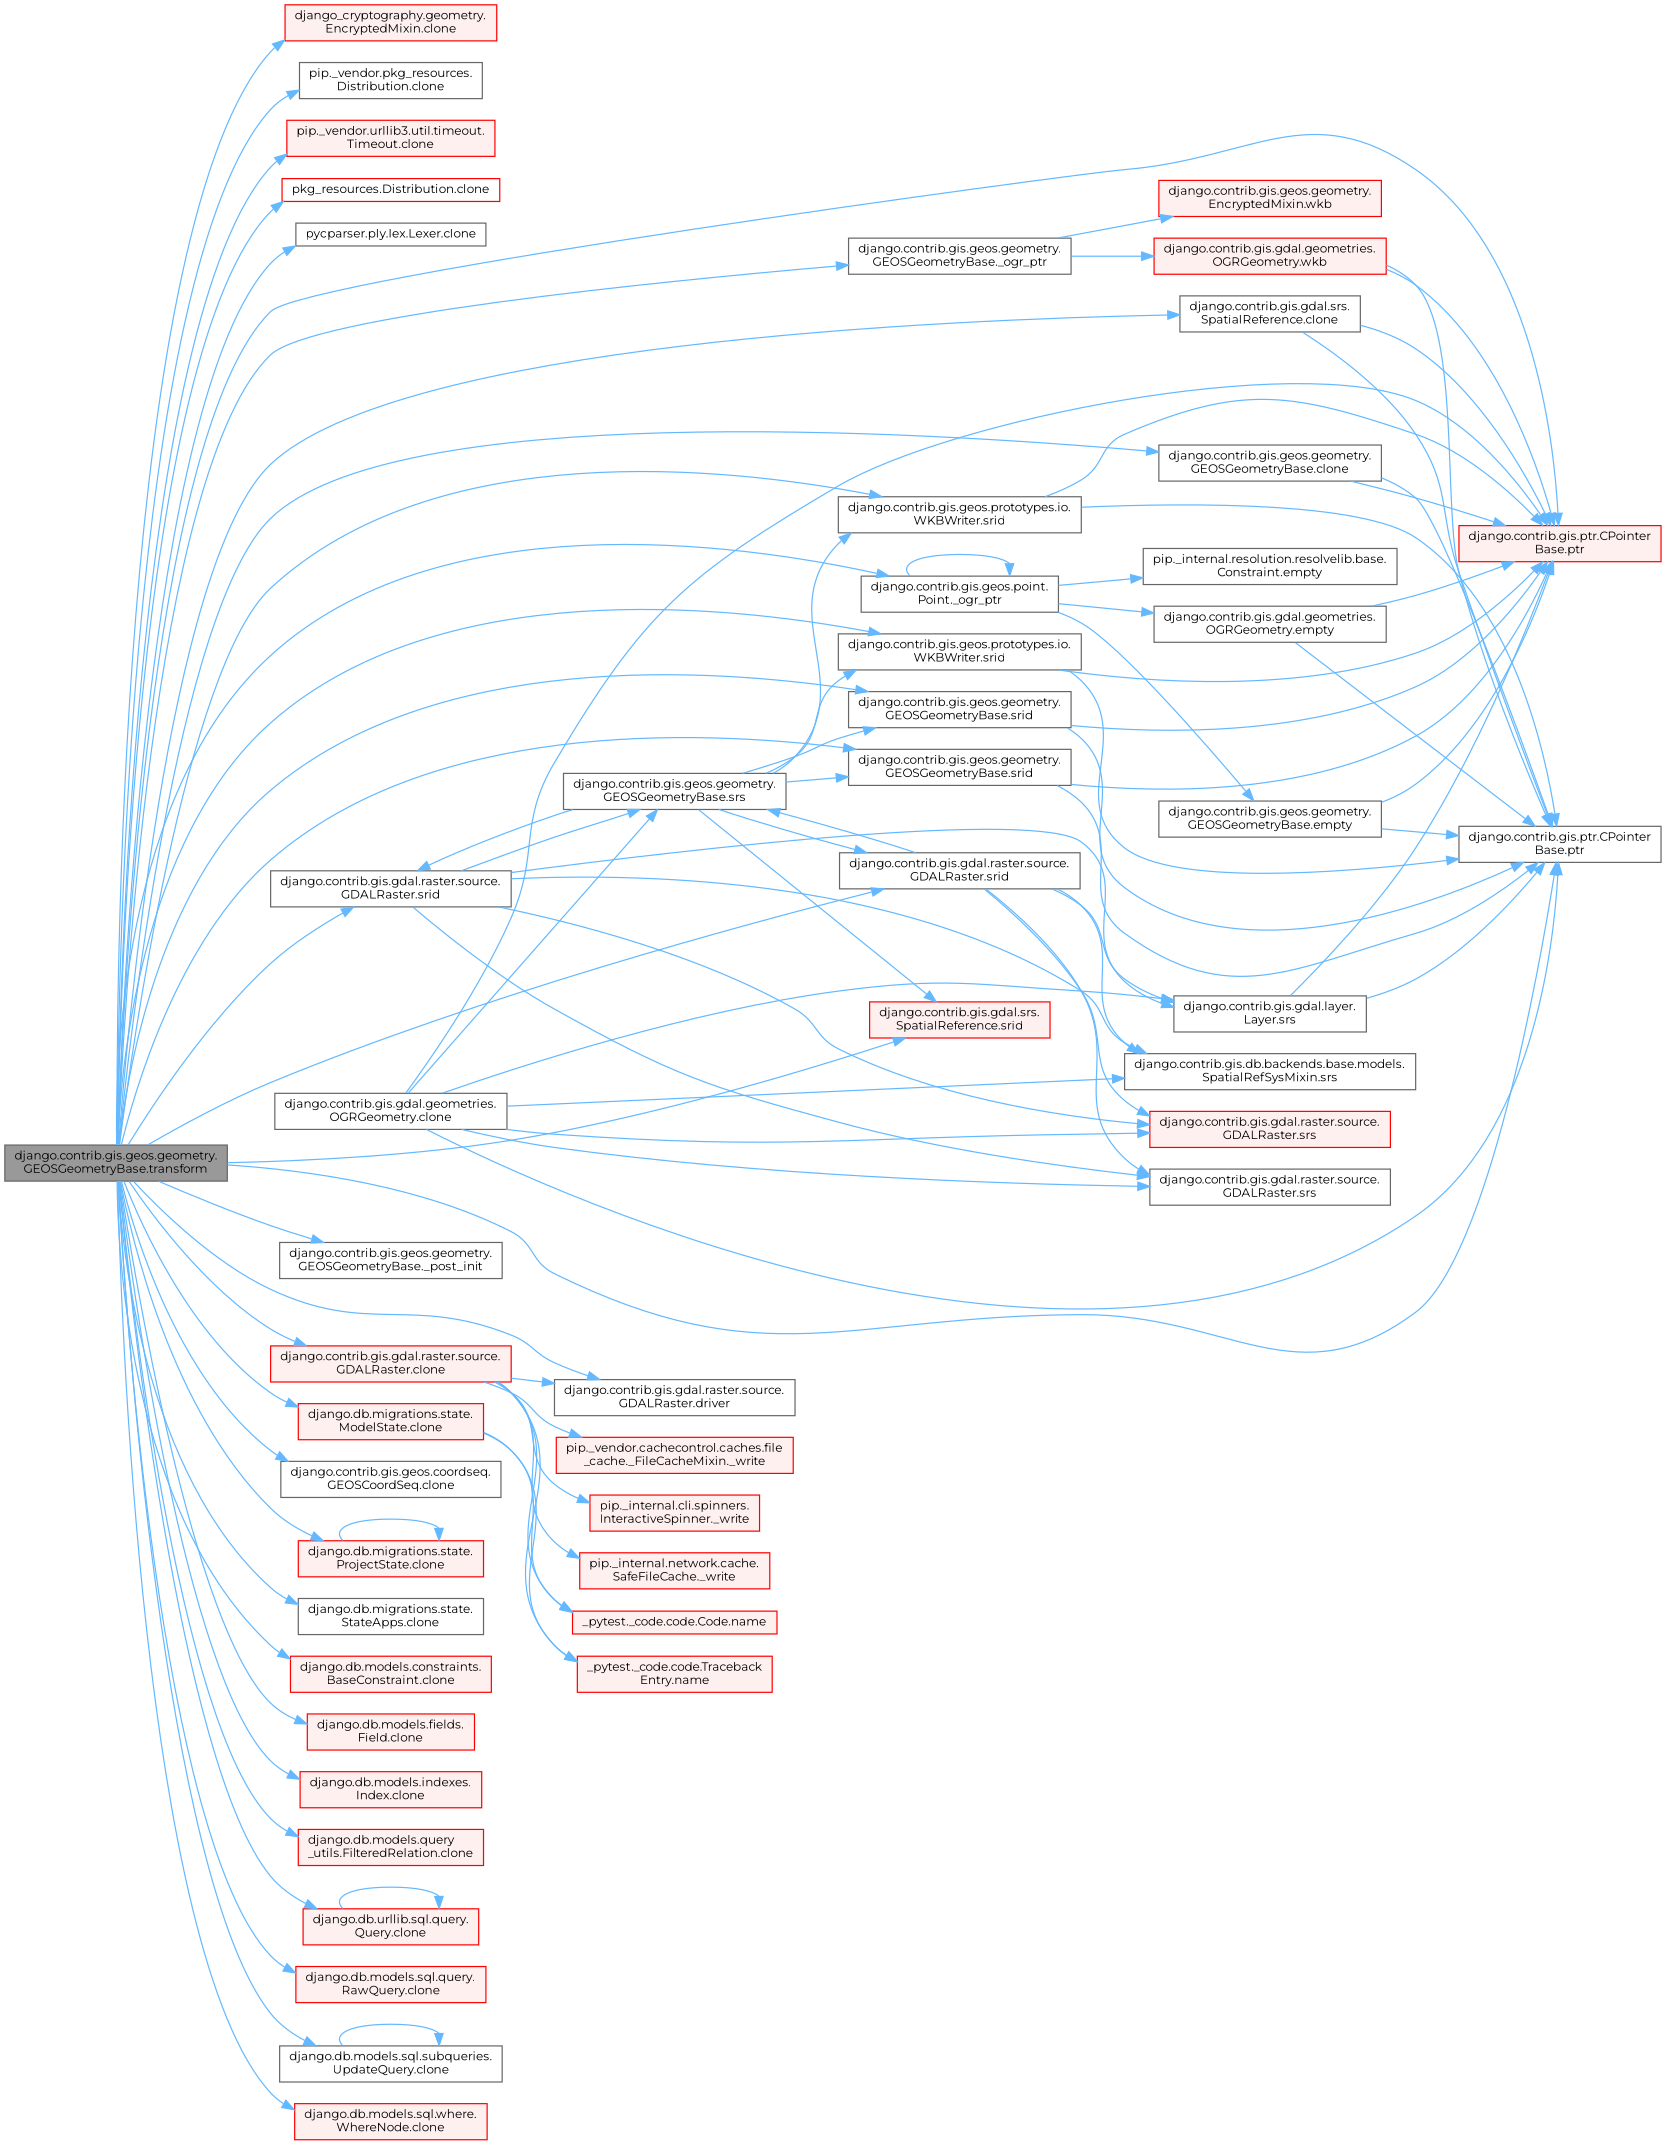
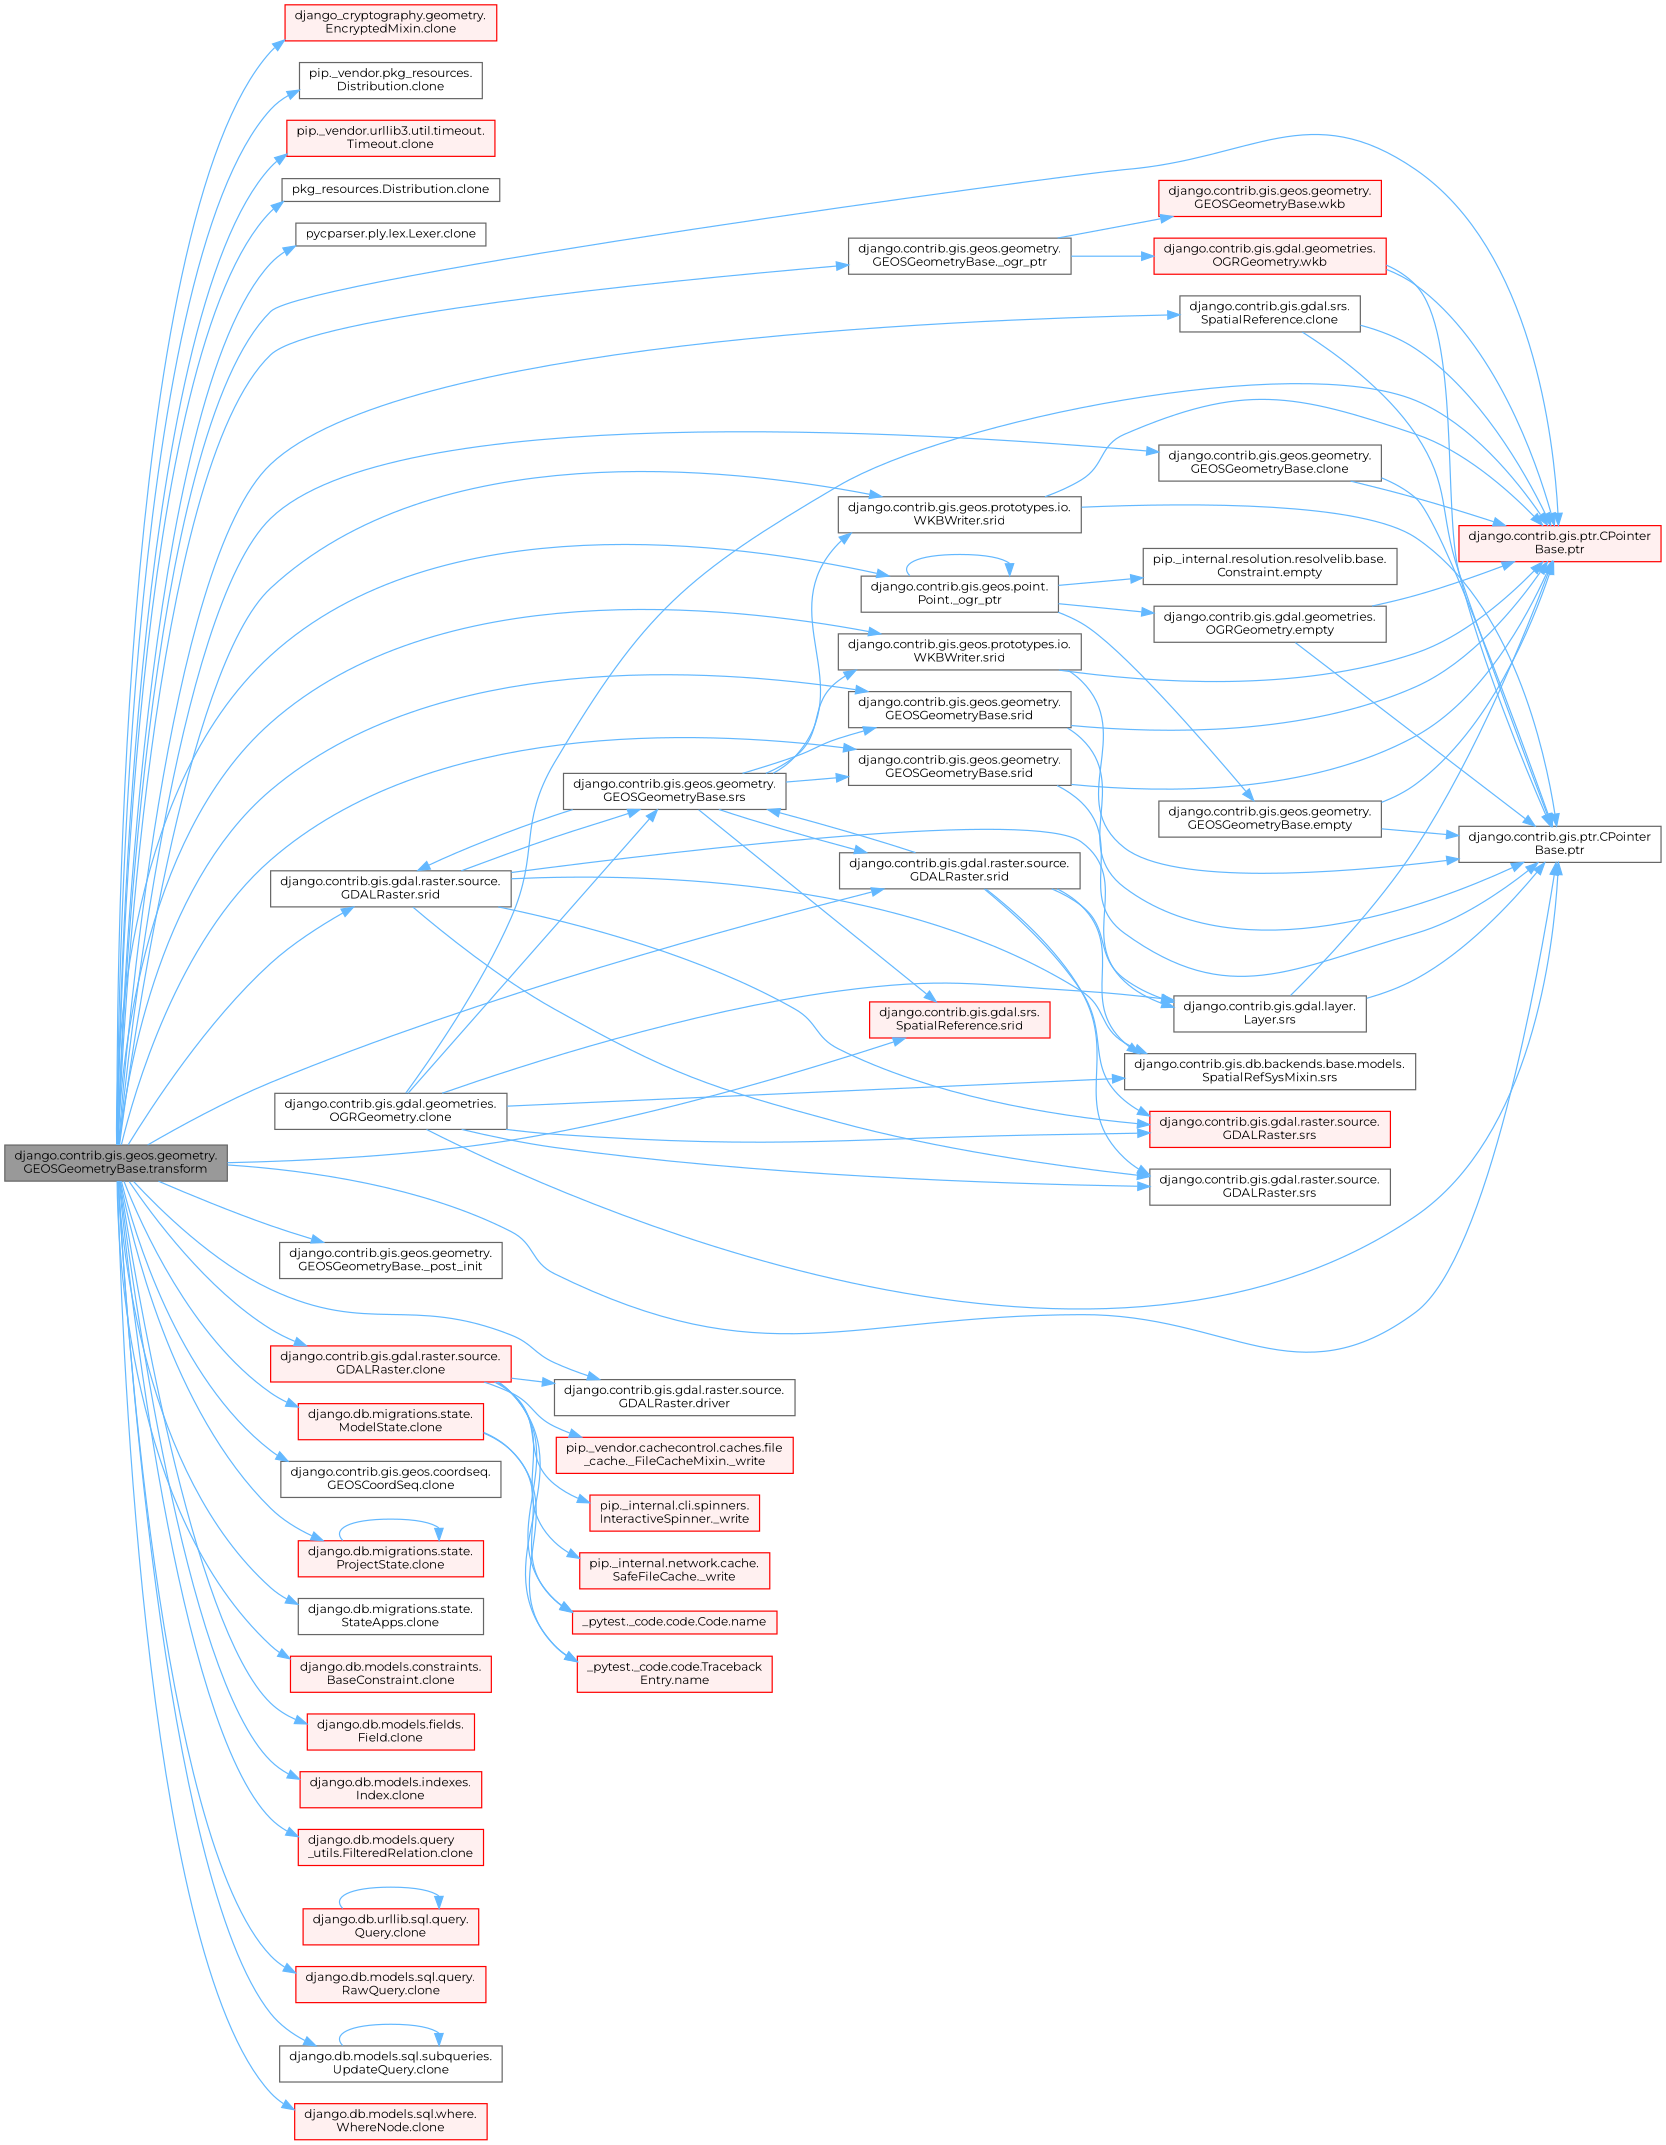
(391, 190) -> (391, 190)
(1270, 198) -> (1270, 198)
(184, 1633) -> none
